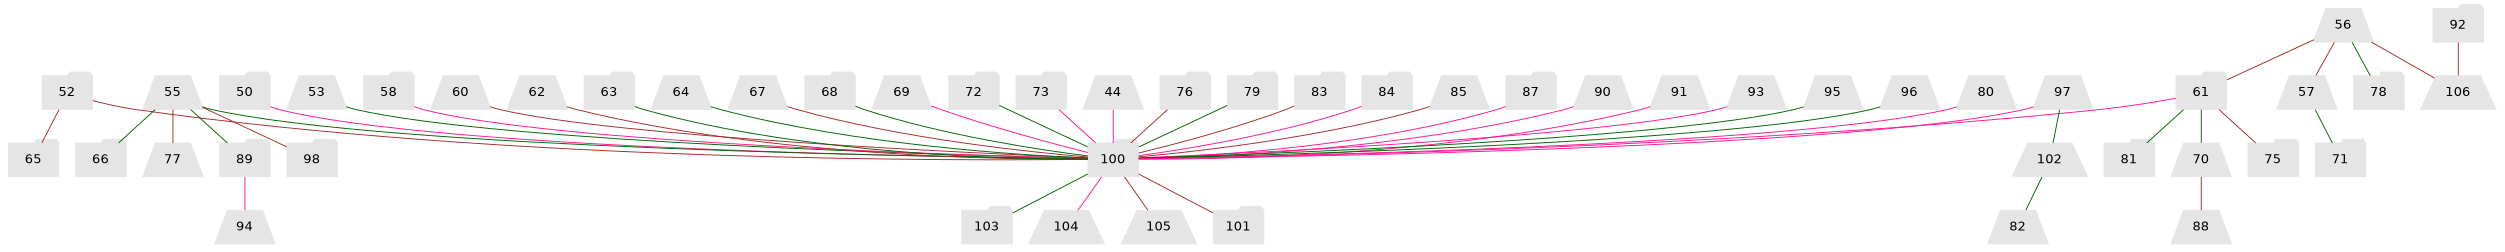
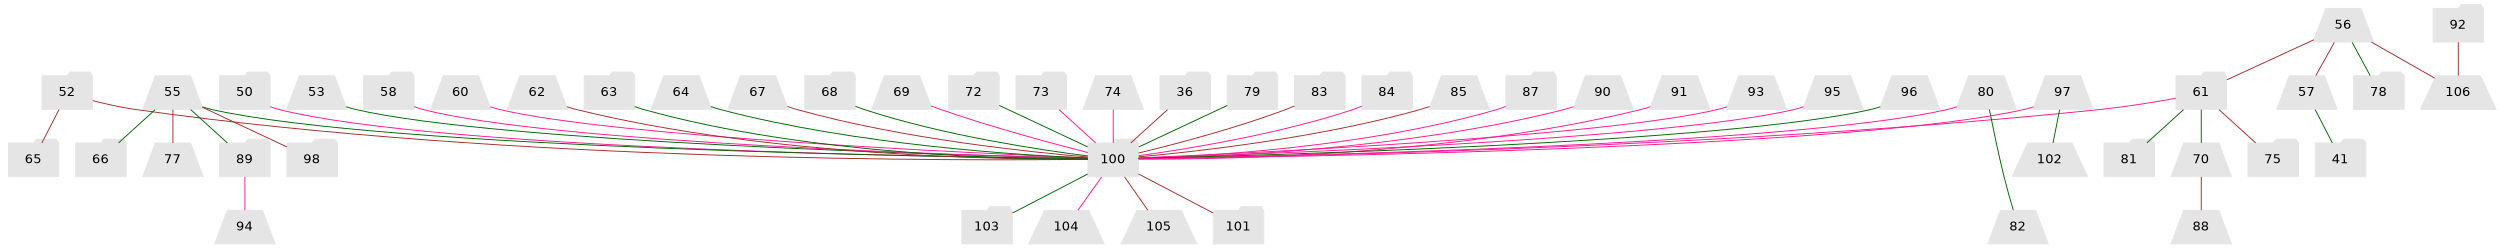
(1113, 93) -> (1113, 93)
(1185, 93) -> (1185, 93)
(638, 129) -> (638, 129)
(1605, 133) -> (1605, 133)
(2341, 160) -> (2341, 160)
(2034, 194) -> (2000, 160)
